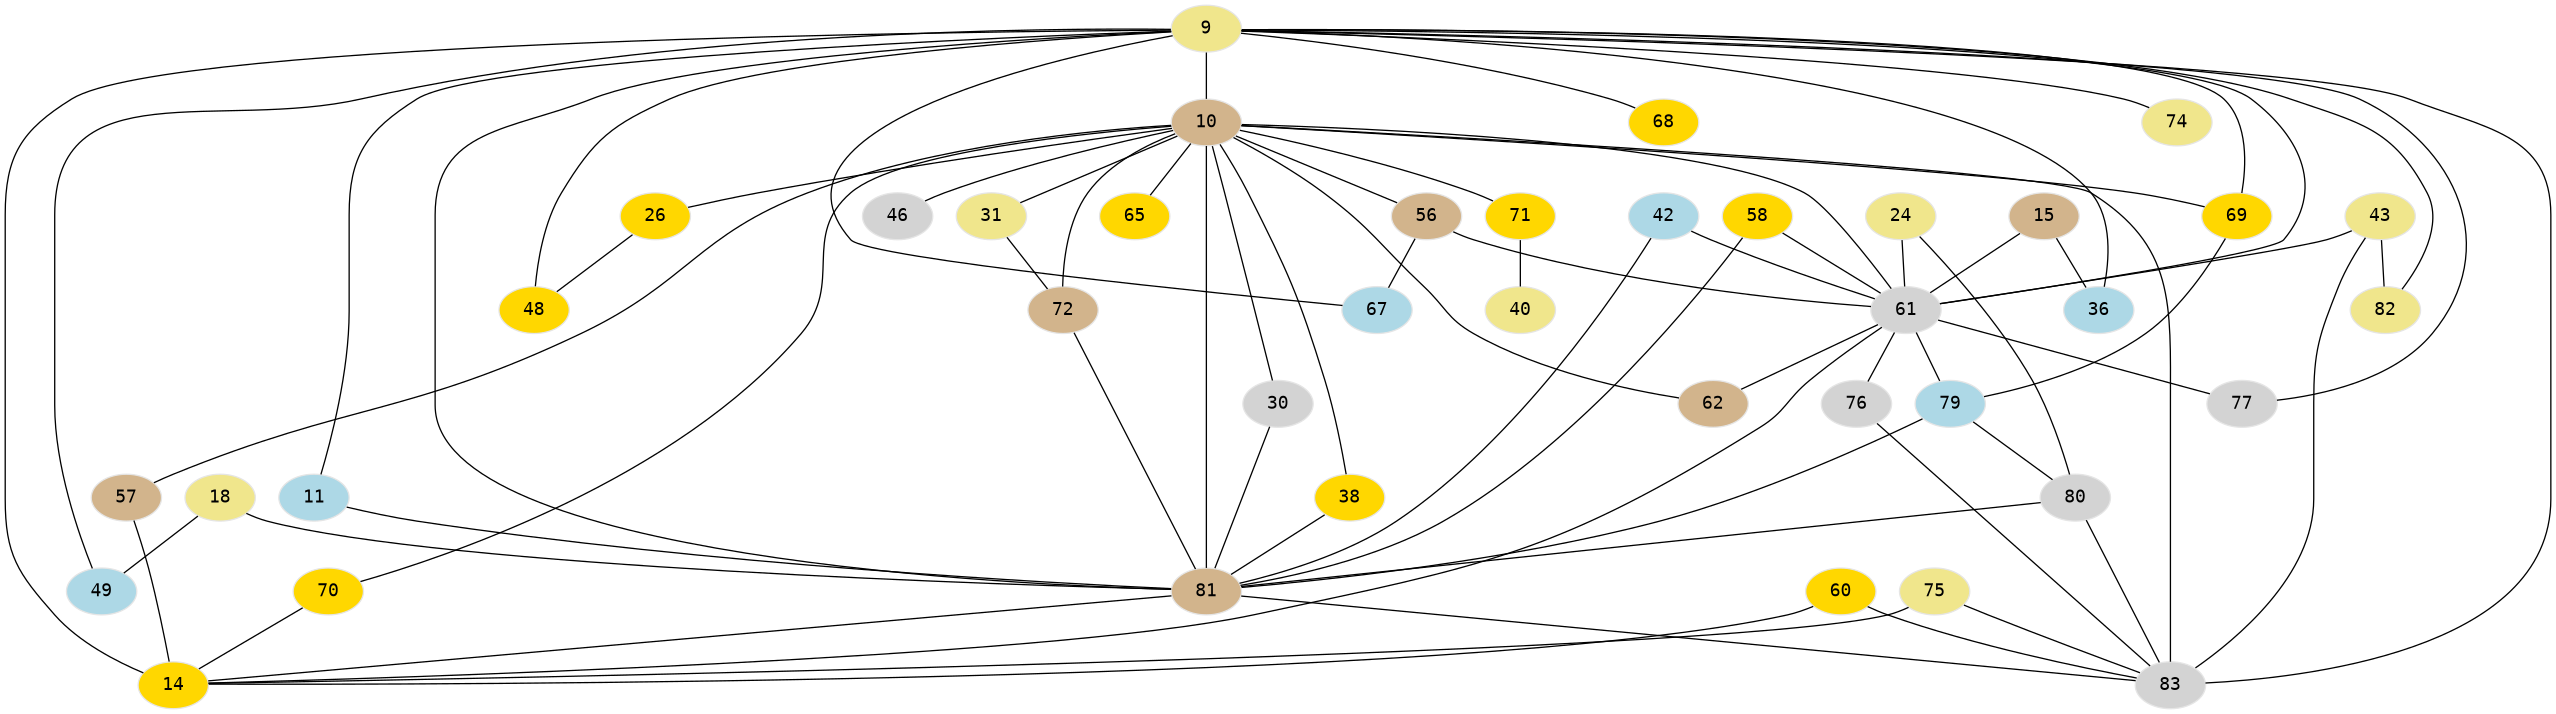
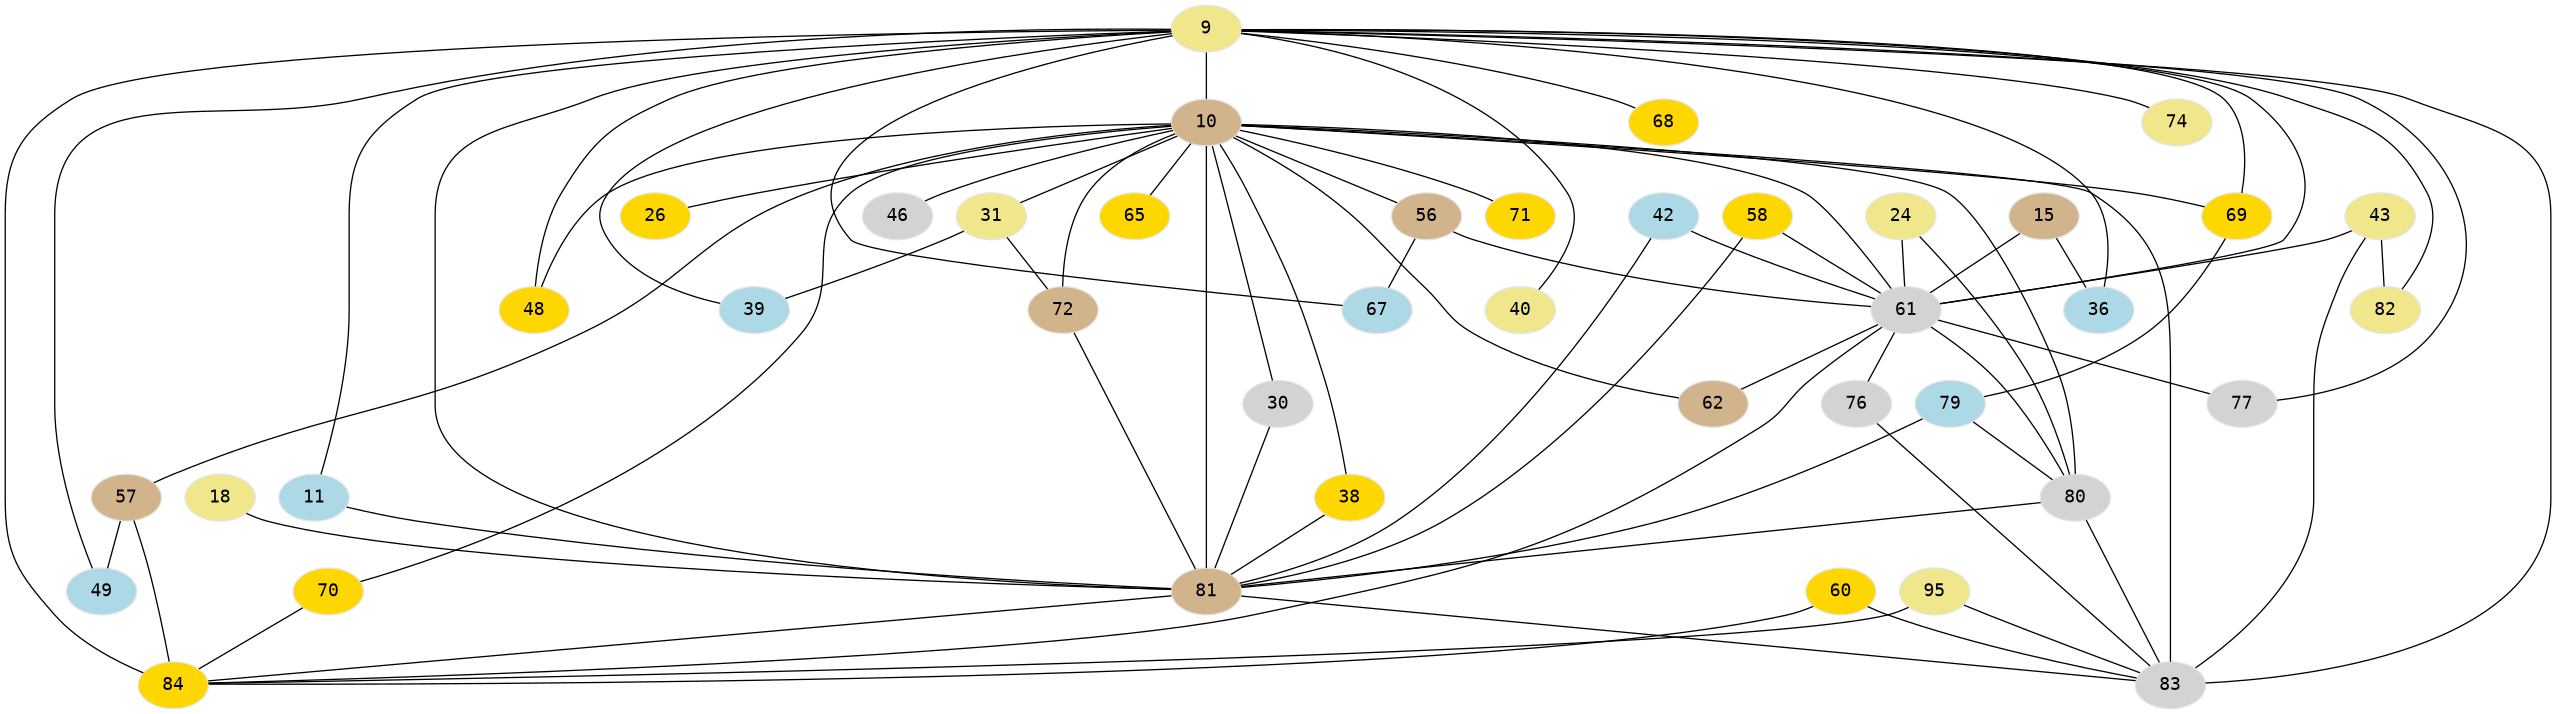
none -> (1907, 180)
(595, 263) -> (828, 142)
(1520, 263) -> (1469, 105)
none -> (754, 310)
(1928, 357) -> (2001, 384)
(161, 545) -> (114, 545)
(1935, 591) -> (1935, 591)
(173, 685) -> (173, 685)
